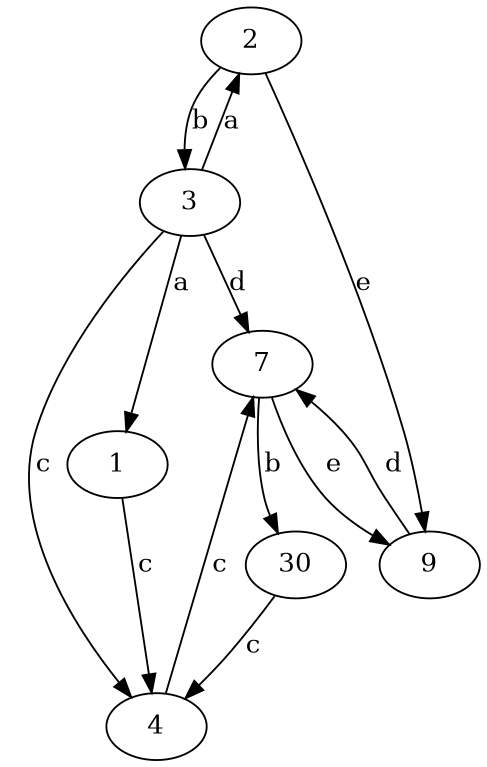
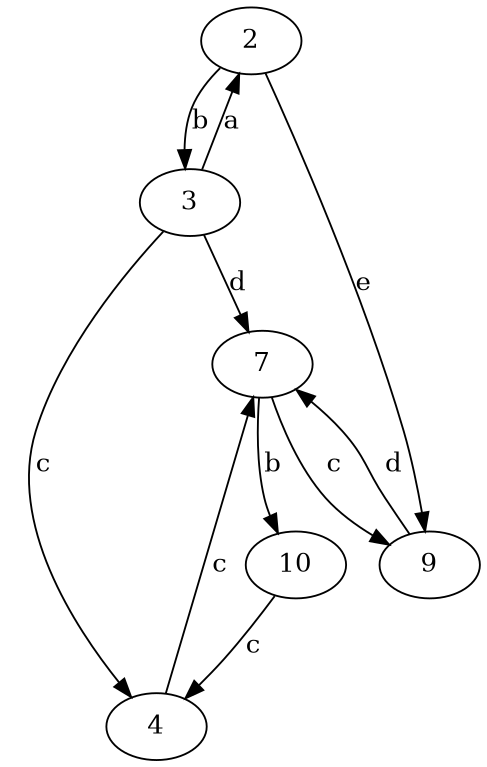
(118, 465) -> none
(334, 465) -> (334, 465)
(296, 565) -> (296, 565)
